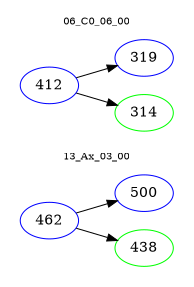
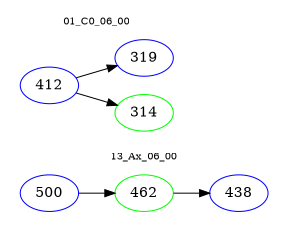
(97, 22) -> (97, 22)
(97, 157) -> (144, 157)
(92, 208) -> (92, 193)
(49, 221) -> (144, 193)
(144, 248) -> (239, 193)
